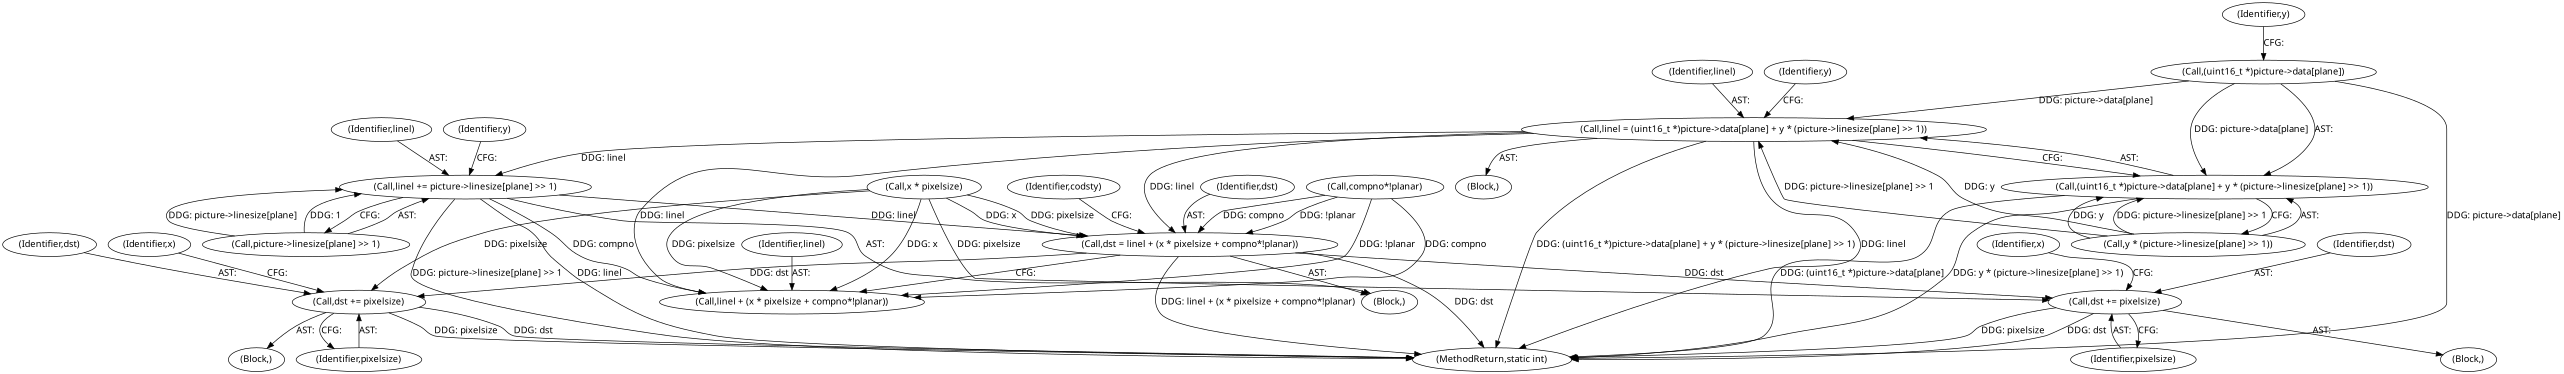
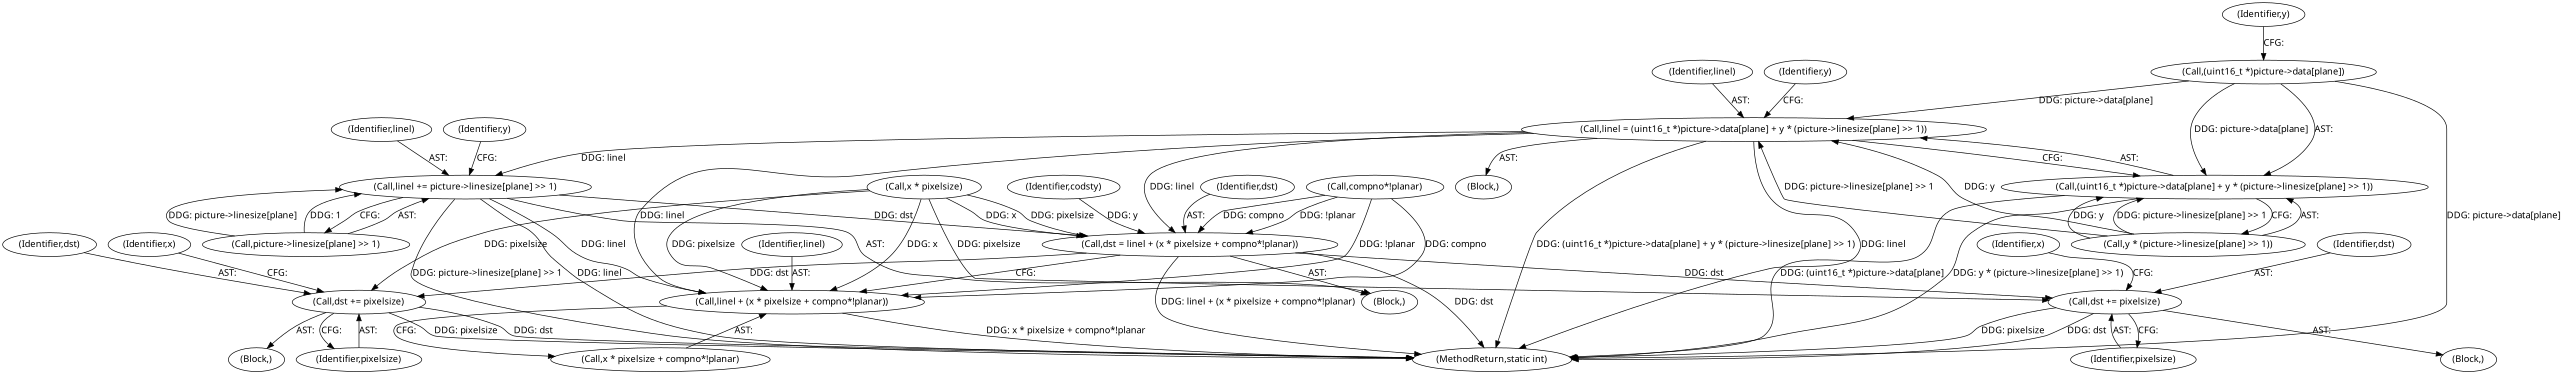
(894, 216) -> (894, 216)
(1123, 216) -> (1123, 216)
(604, 245) -> (604, 245)
none -> (1123, 347)
none -> (660, 360)
